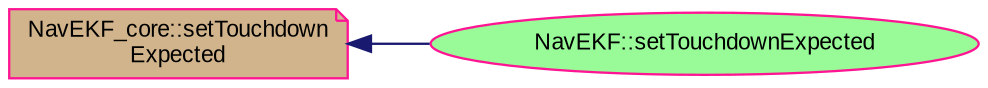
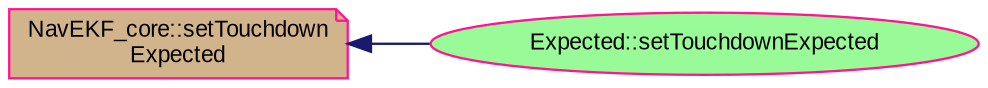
(705, 44) -> (705, 44)
